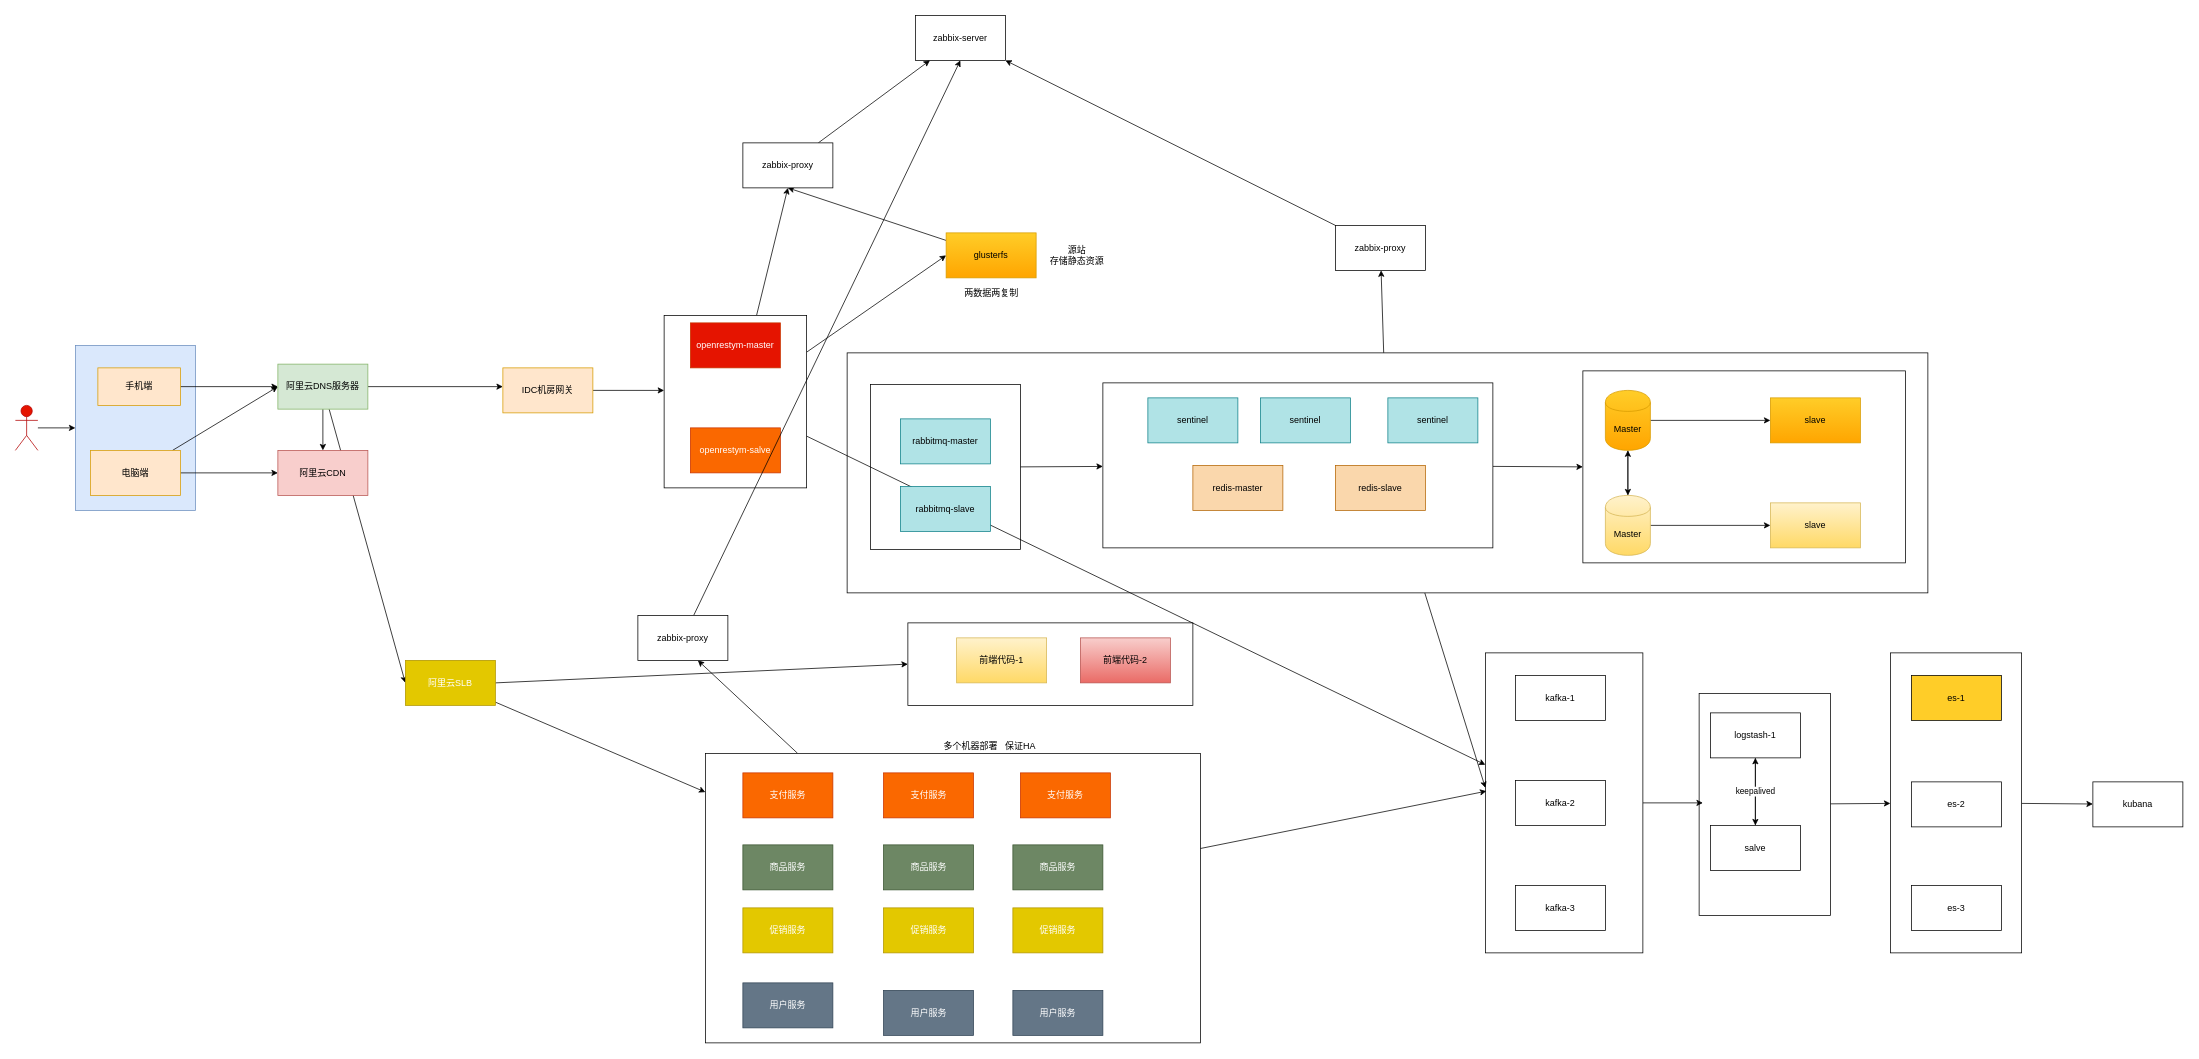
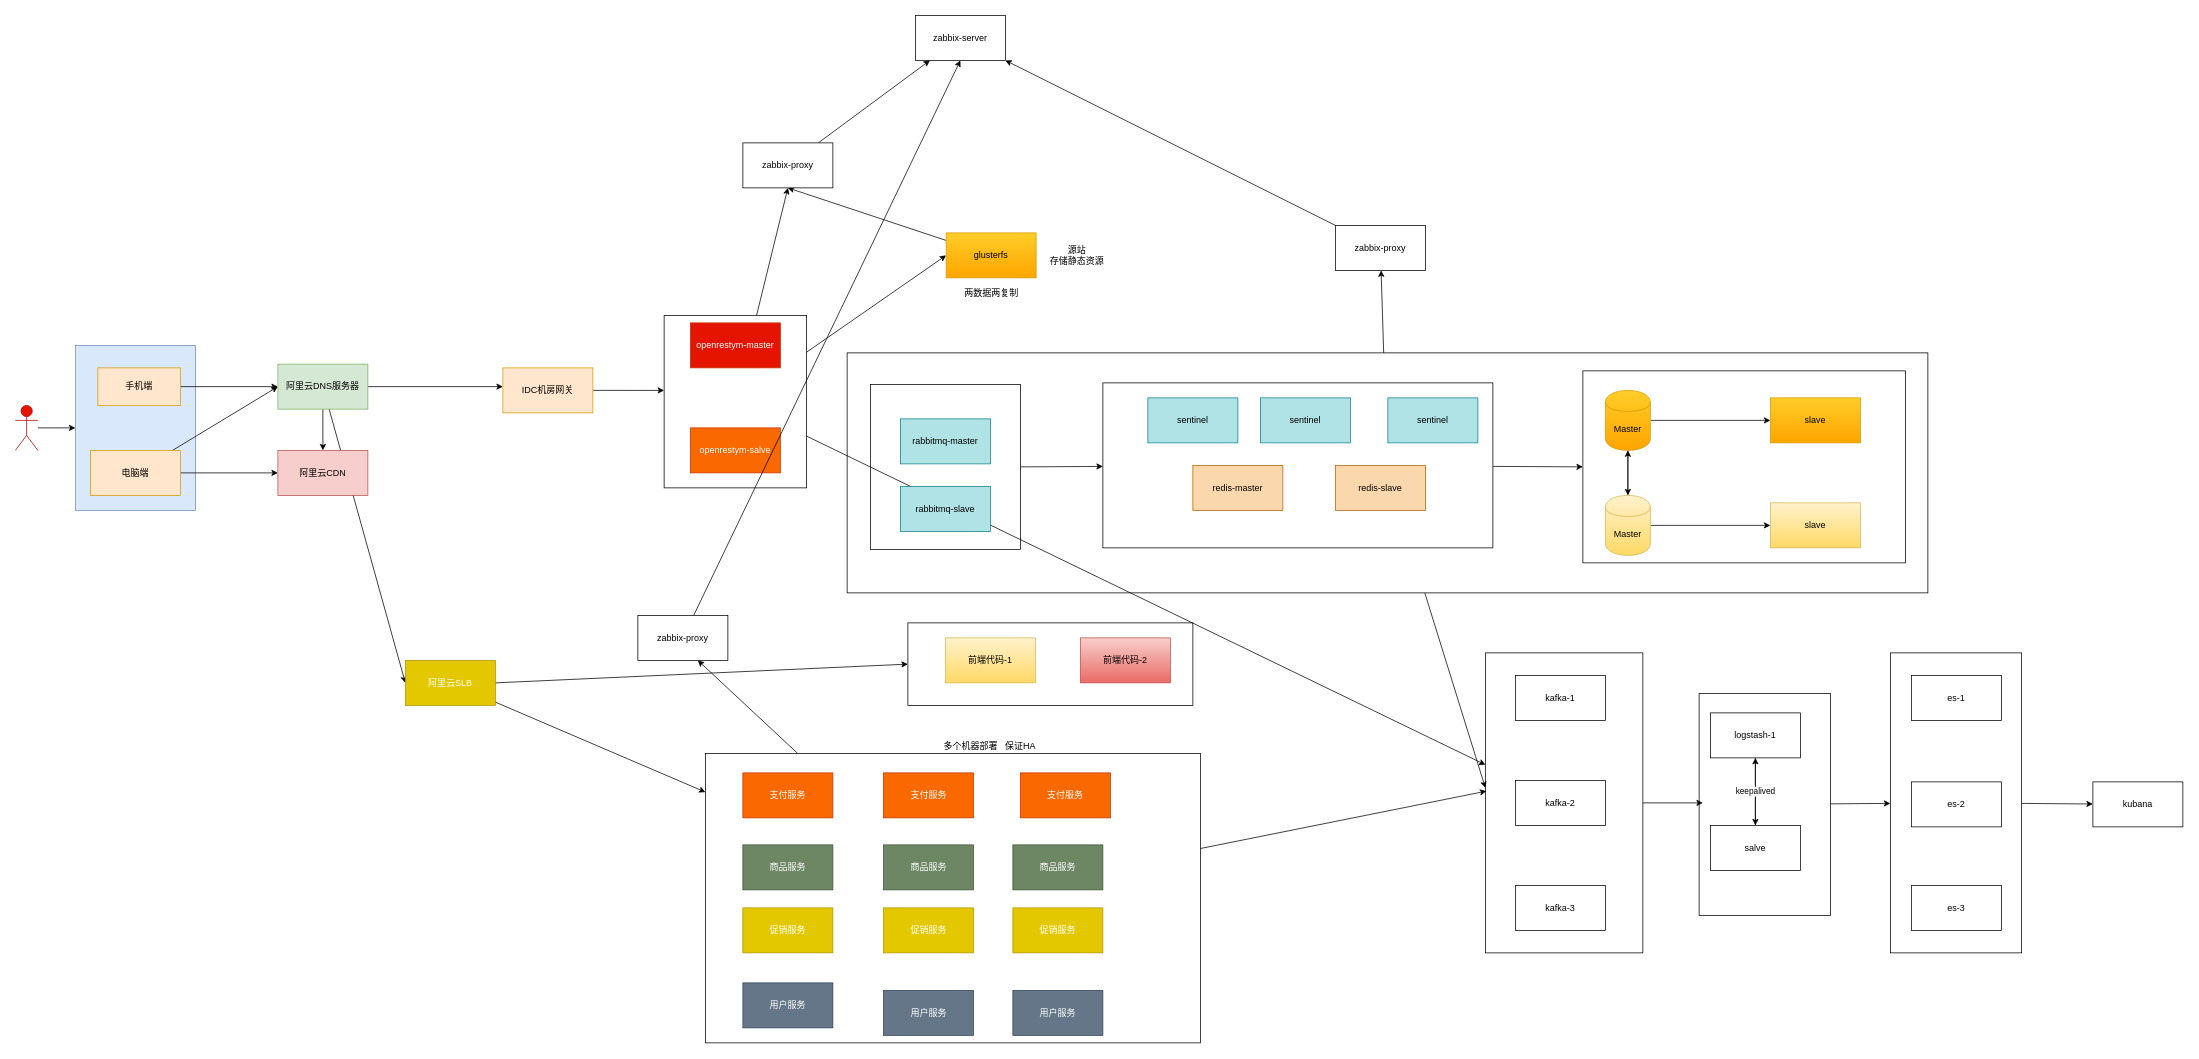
(1002, 660) -> (990, 660)
(1956, 698) -> (1956, 698)
